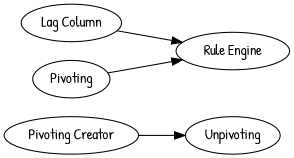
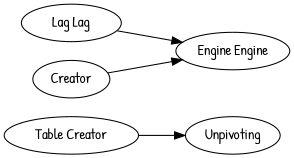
(71, 23) -> (71, 23)
(233, 51) -> (233, 51)
(71, 79) -> (71, 79)
(71, 135) -> (71, 135)
